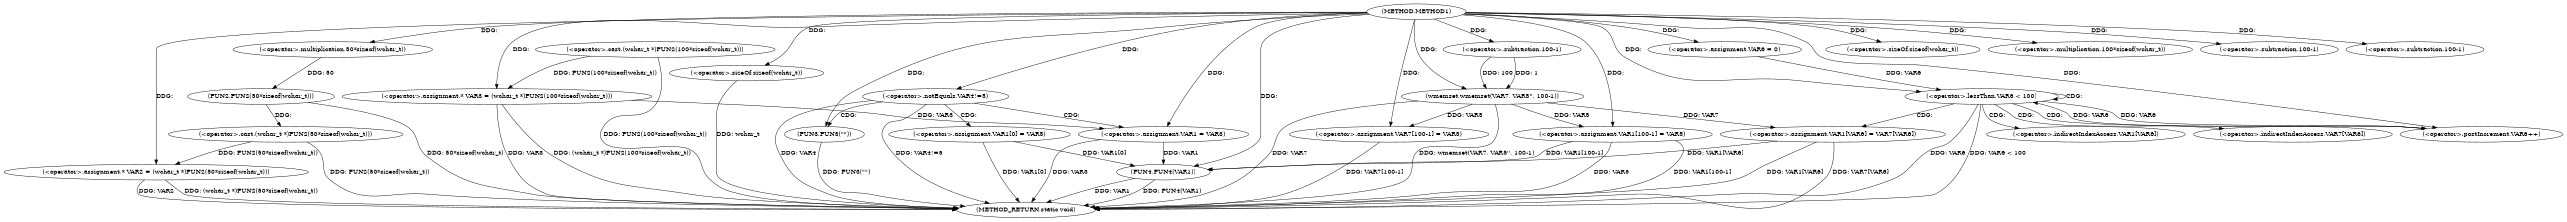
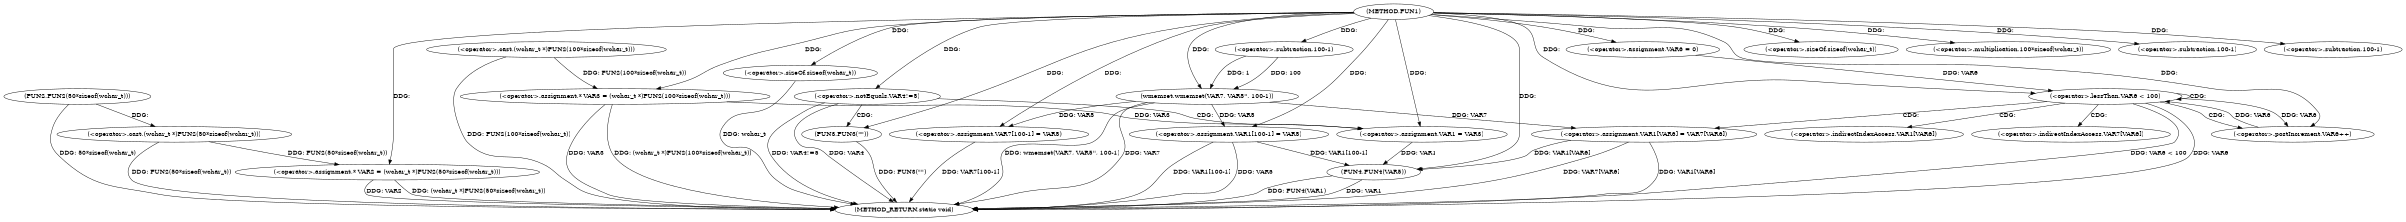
(1416, 12) -> (1394, 12)
(333, 50) -> none
(980, 134) -> none
(1056, 156) -> none
(1163, 172) -> (1374, 172)
